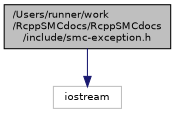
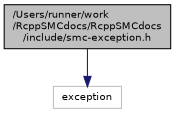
(87, 97) -> (87, 97)
